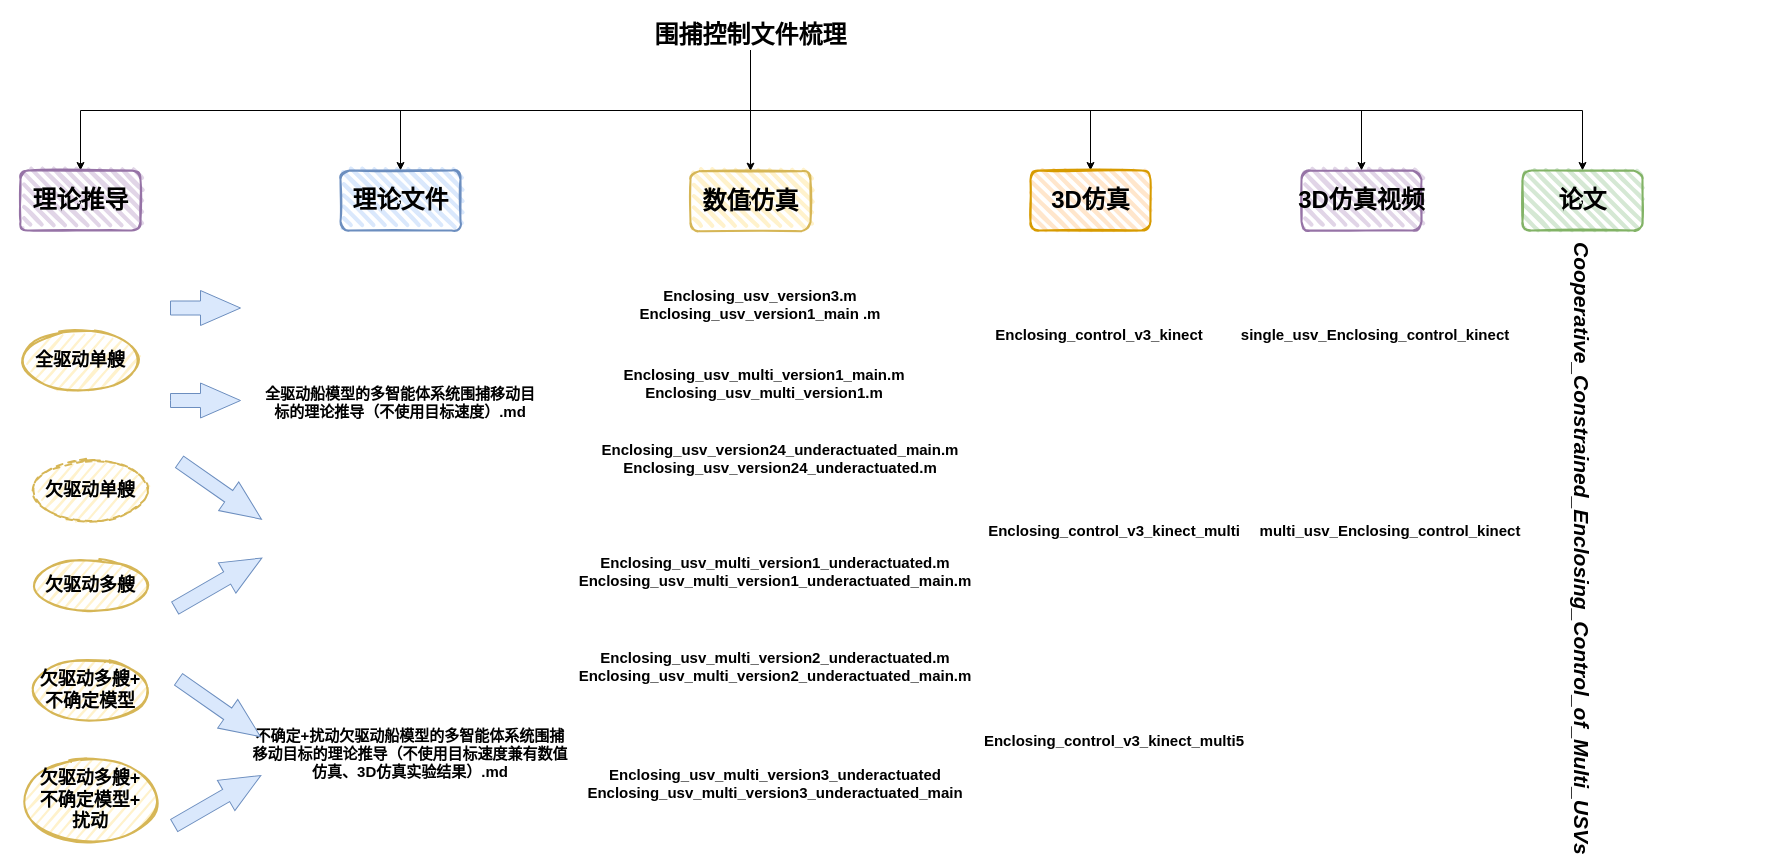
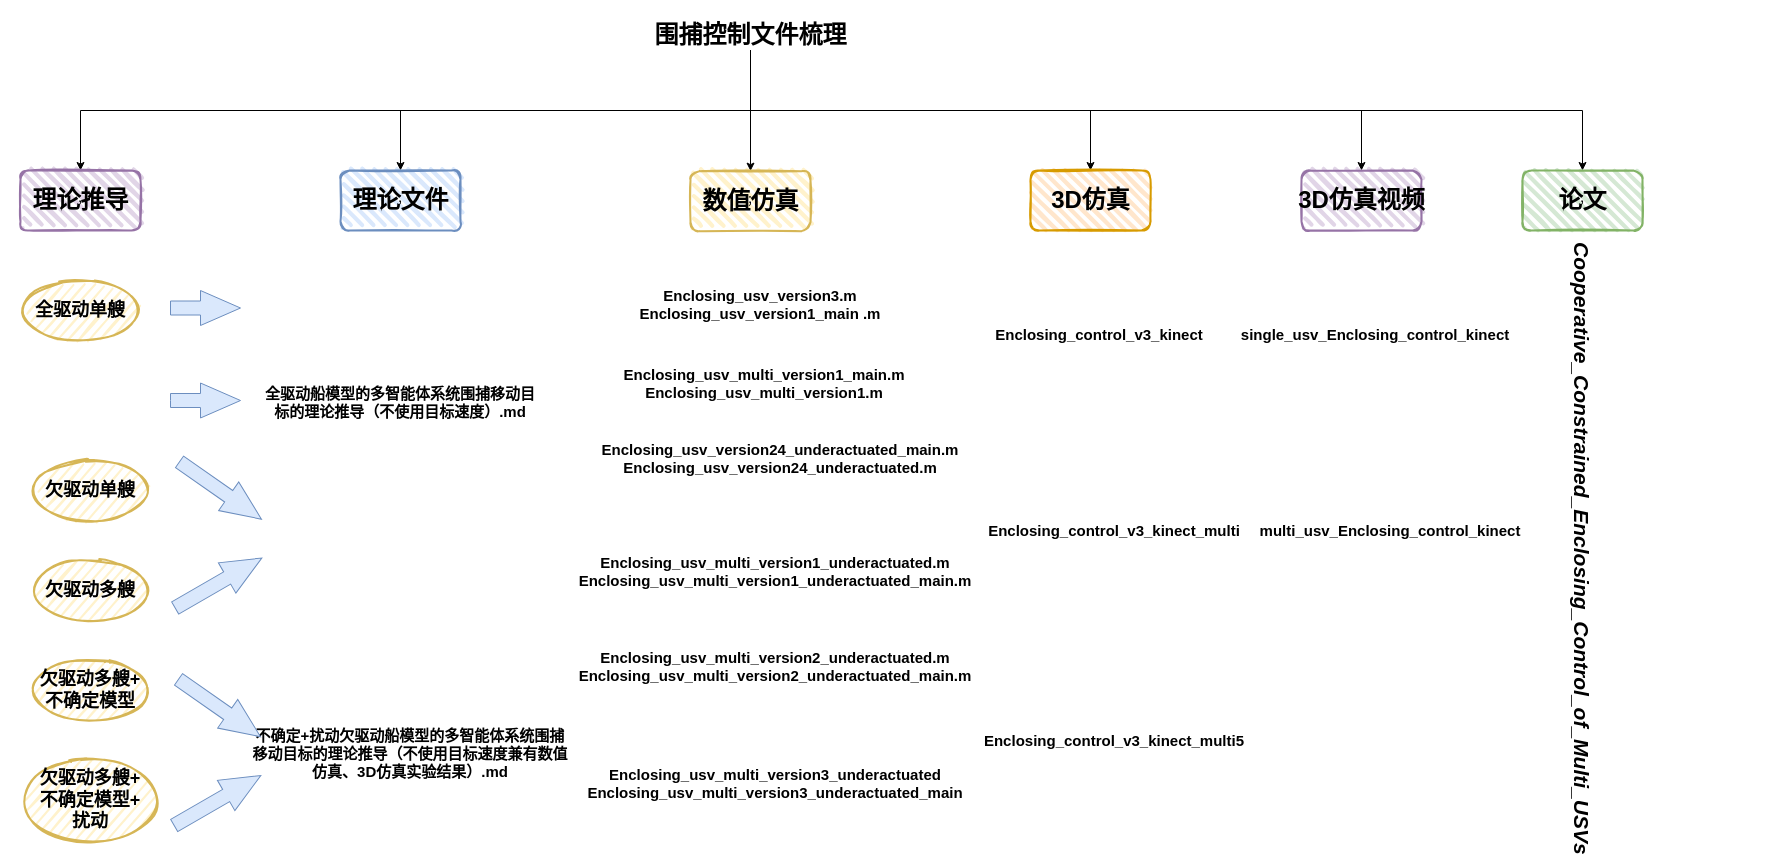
(81, 361) -> (81, 311)
(91, 491) -> (91, 491)
(91, 586) -> (91, 591)
